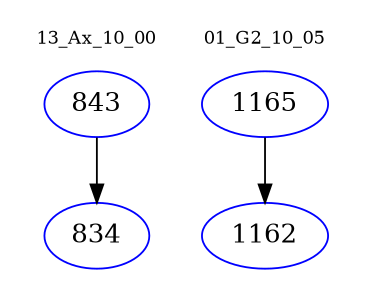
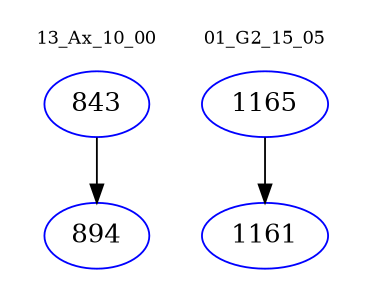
(265, 39) -> (265, 39)
(97, 236) -> (97, 236)
(265, 236) -> (265, 236)
